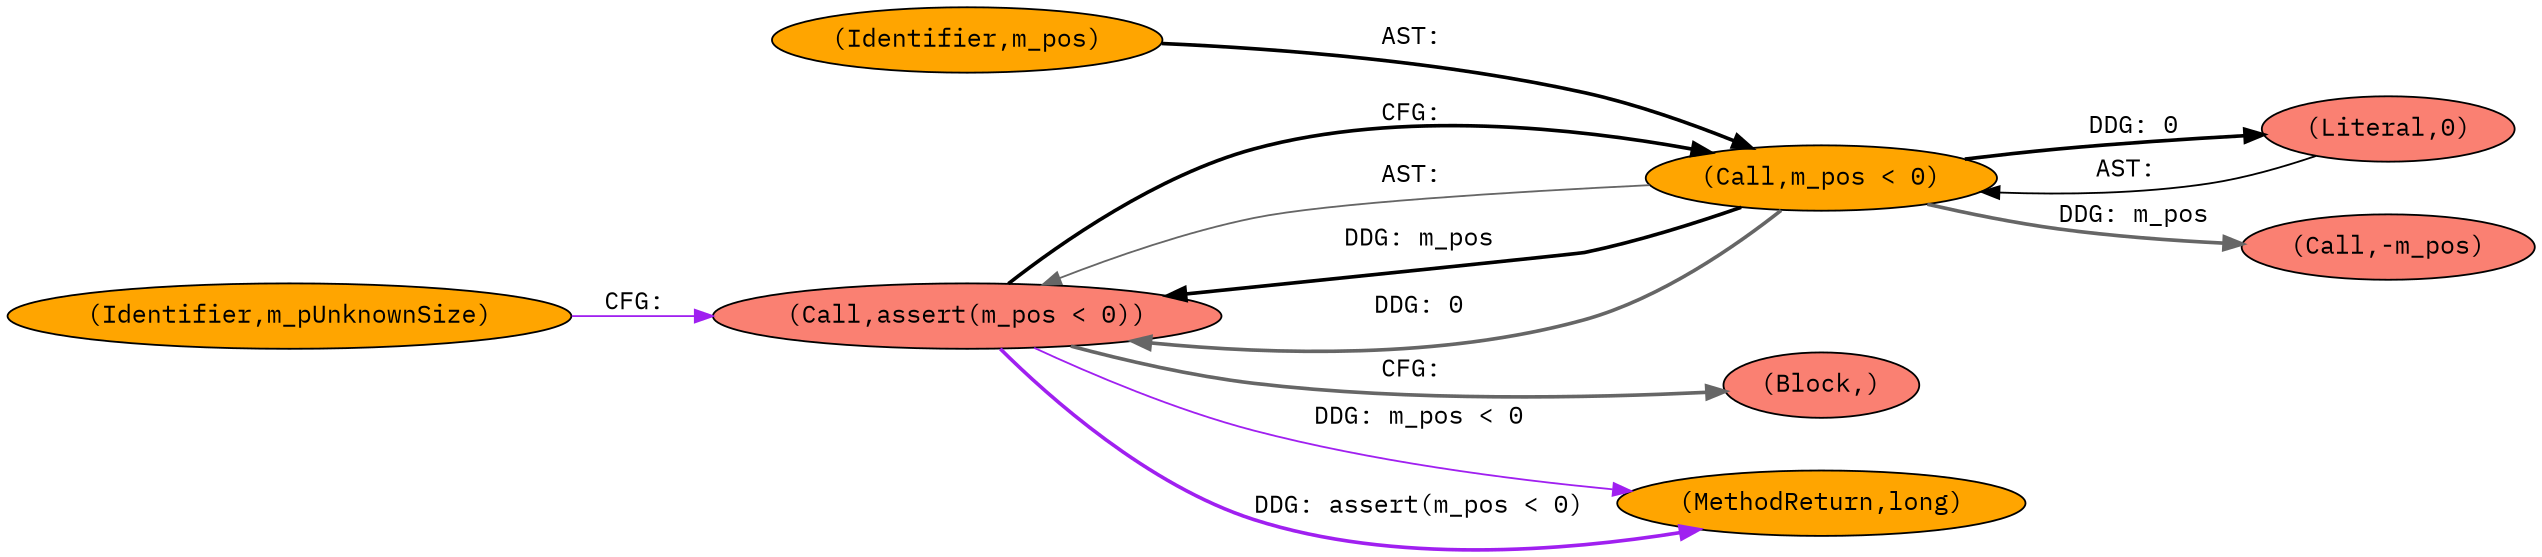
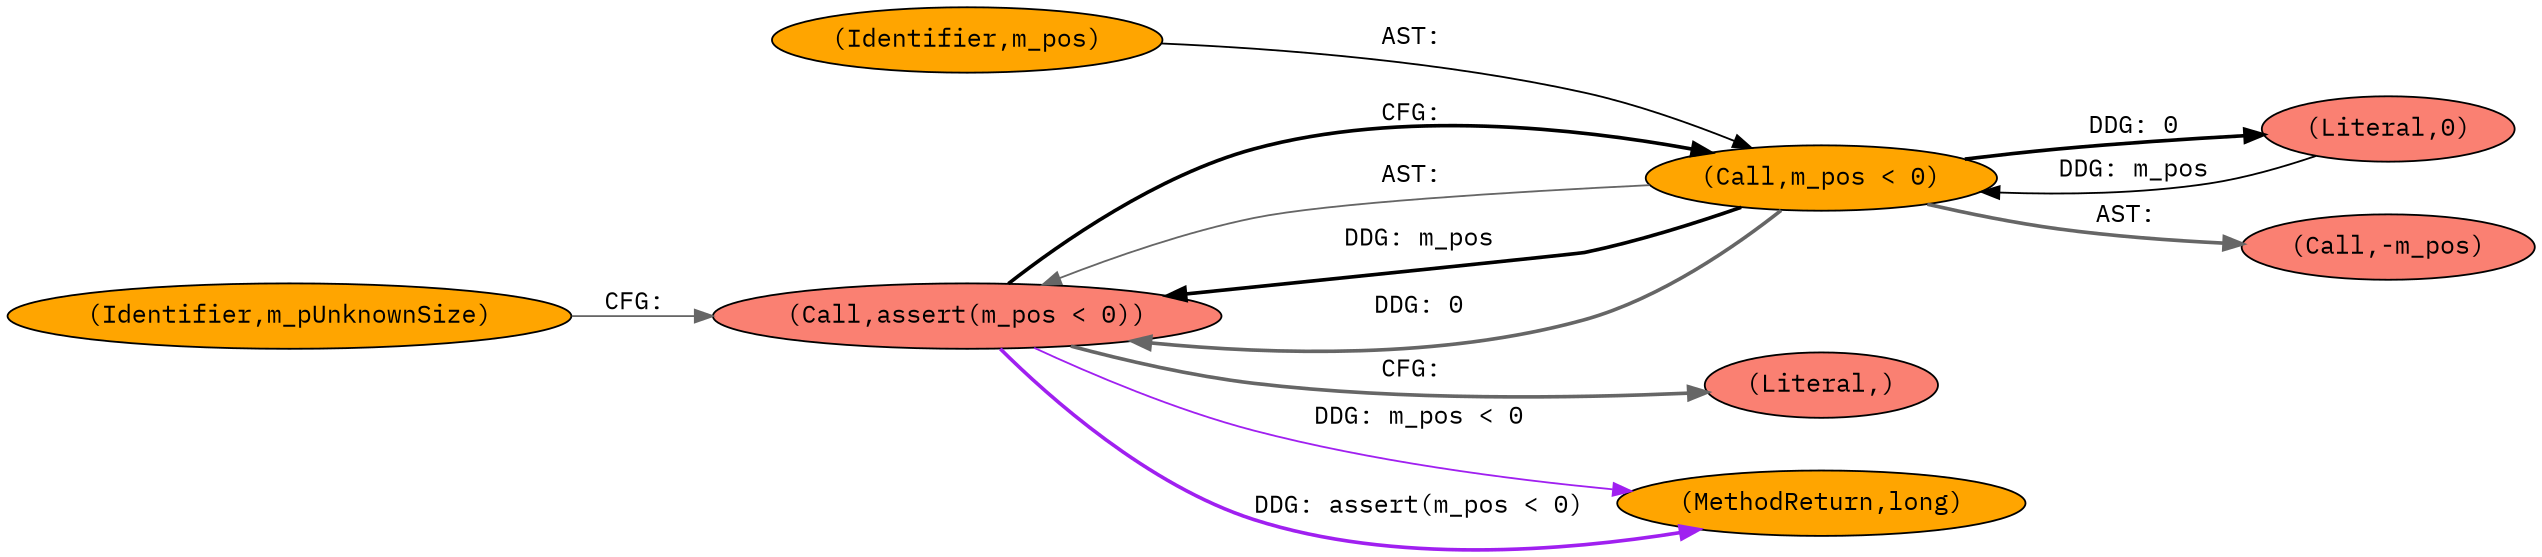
(1452, 69) -> (1452, 69)
(2134, 170) -> (2134, 170)
(2134, 215) -> (2134, 215)
(633, 316) -> (633, 316)
(1821, 385) -> (1821, 385)
